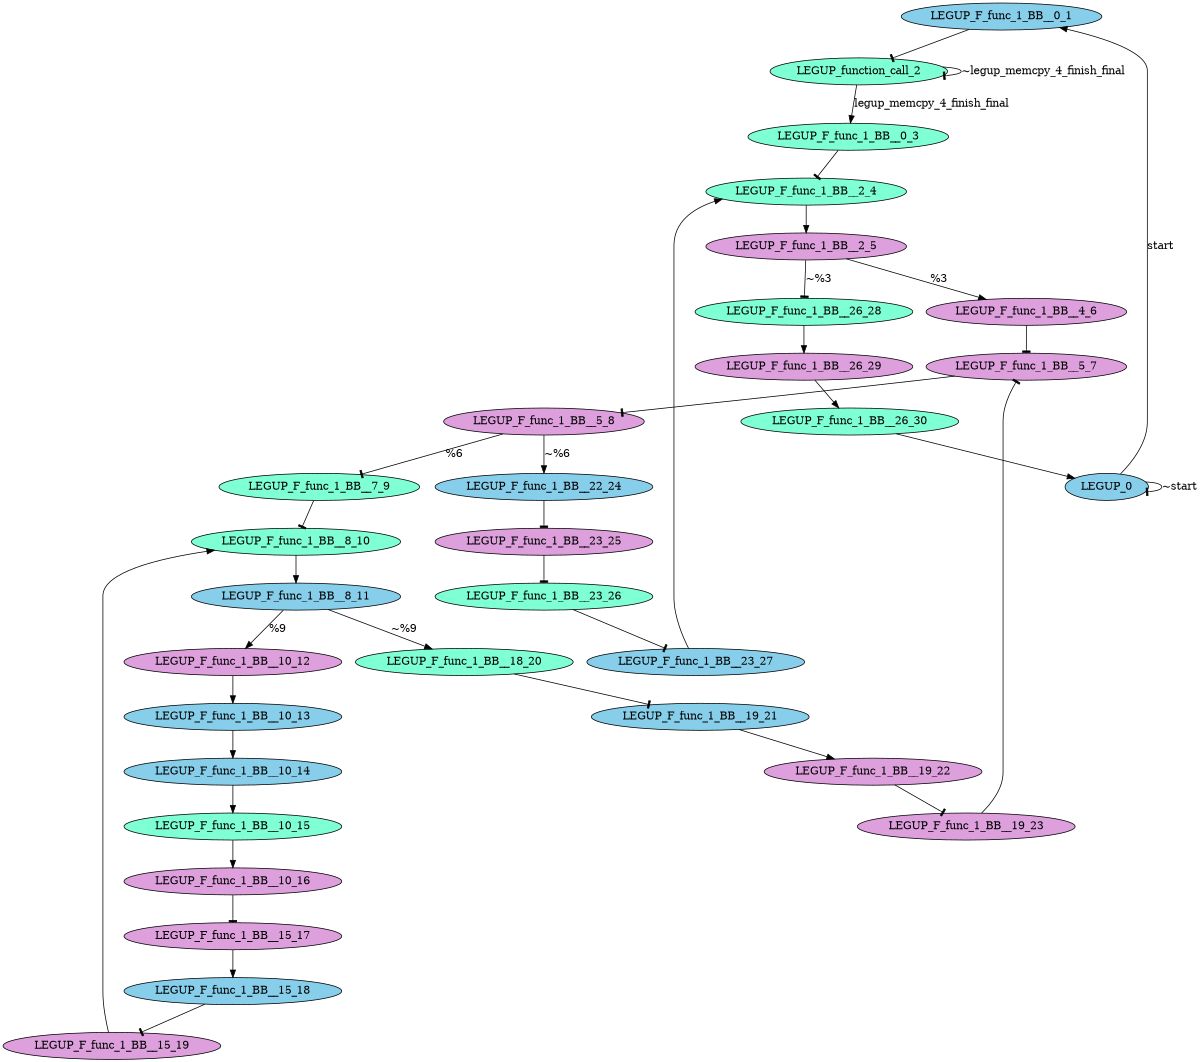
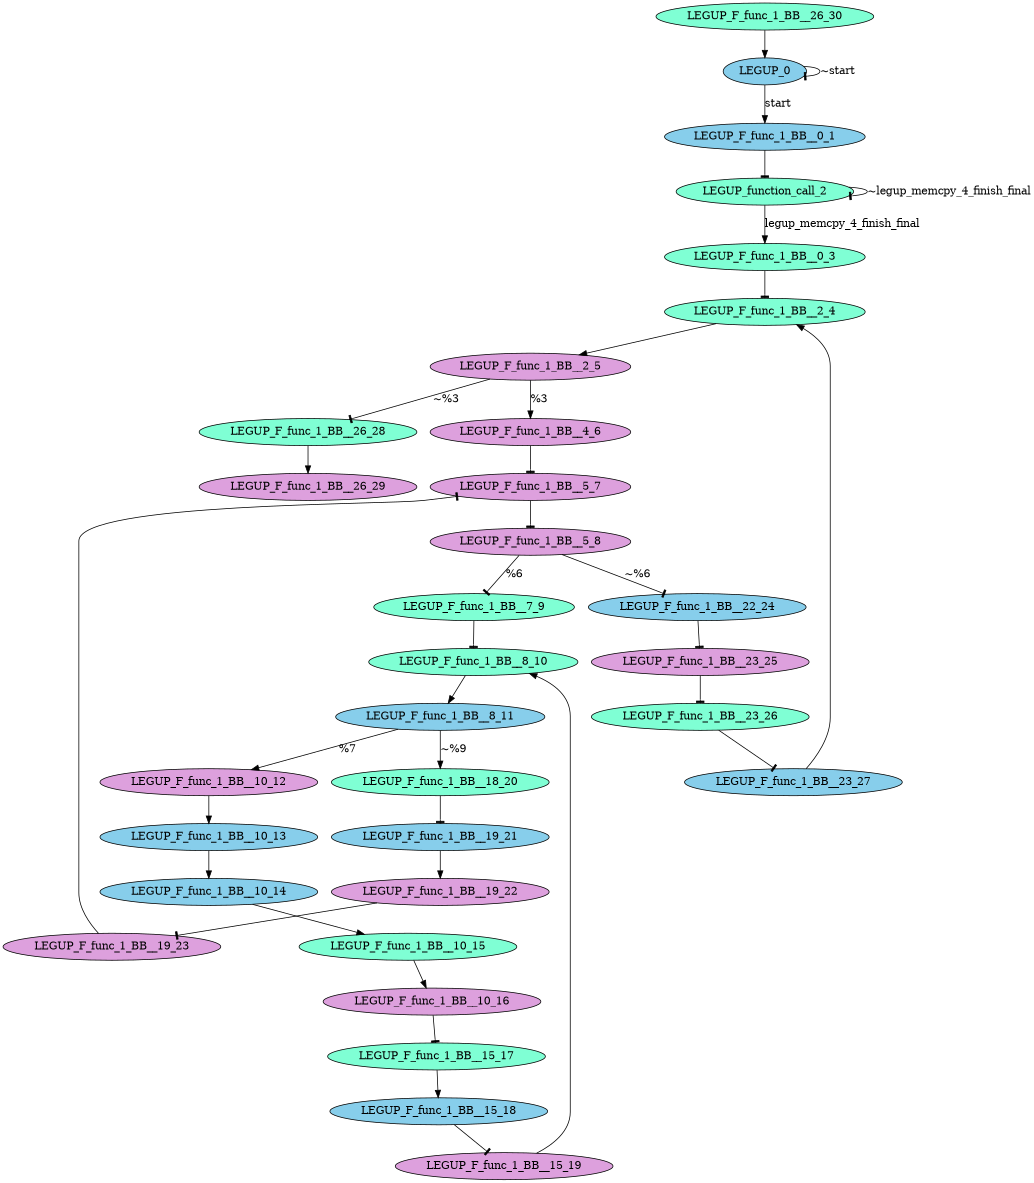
(828, 395) -> none
(544, 450) -> (612, 574)
(278, 629) -> (347, 750)
(233, 936) -> (437, 1056)
